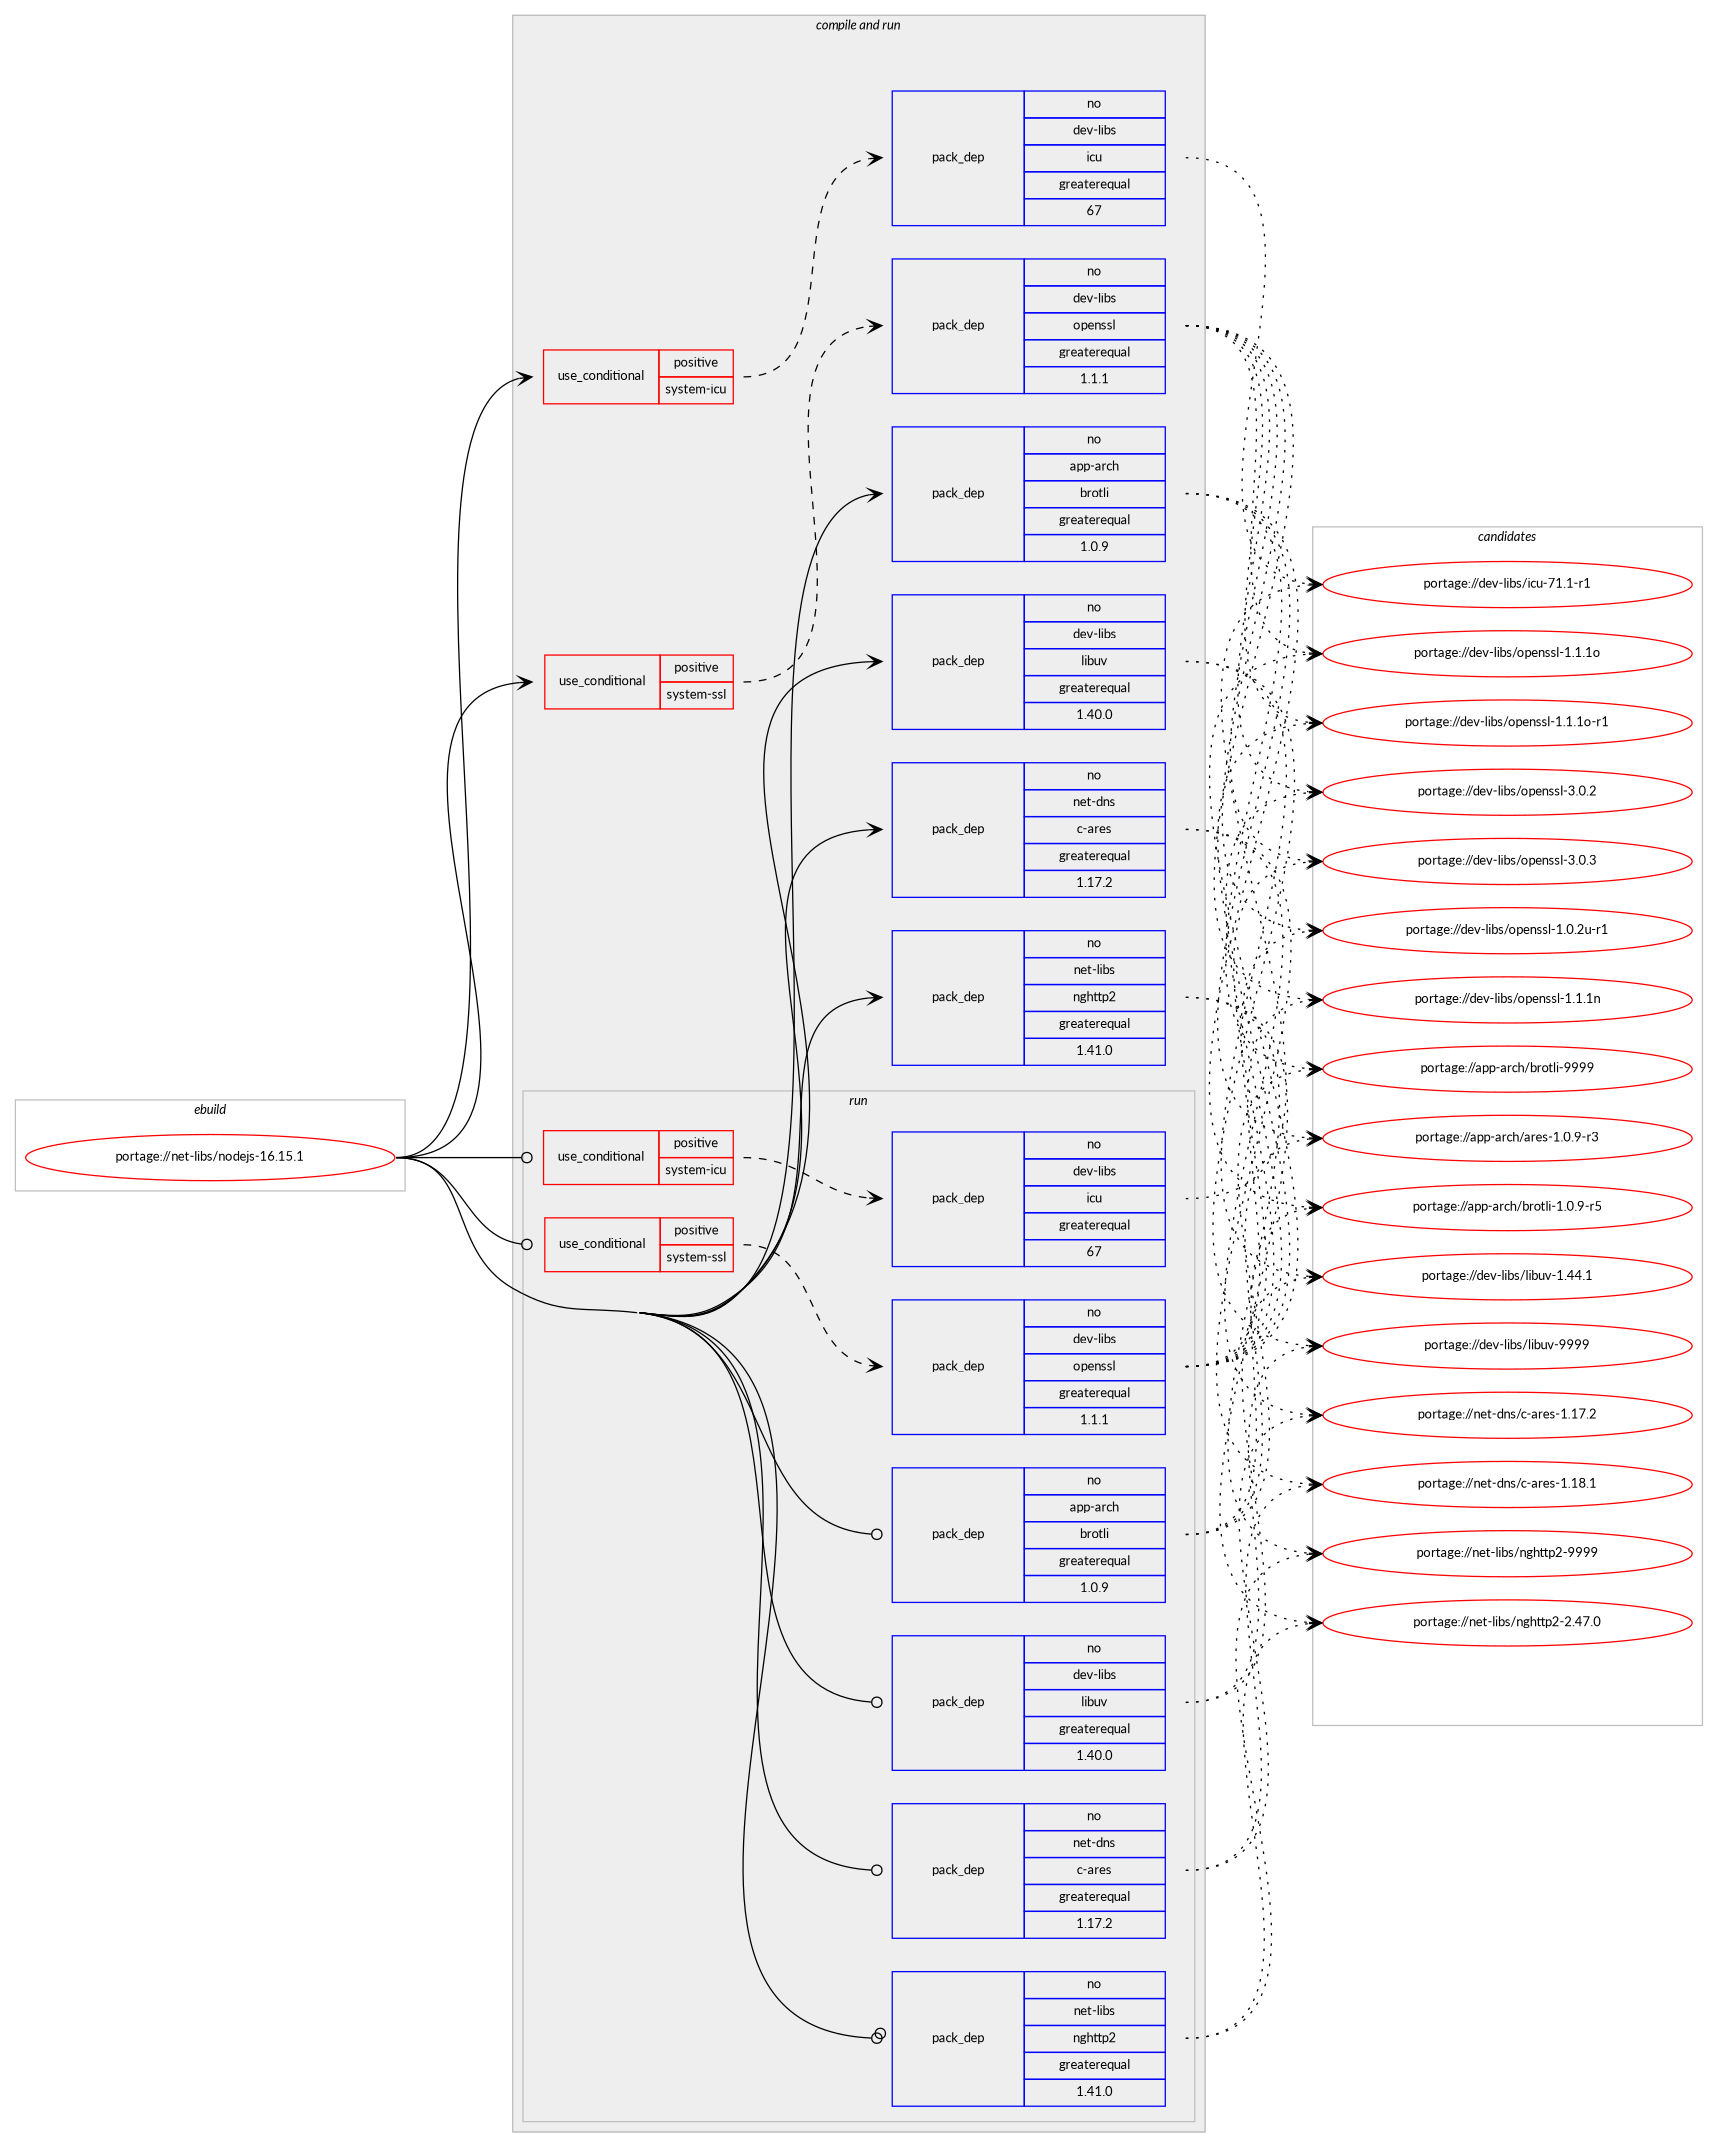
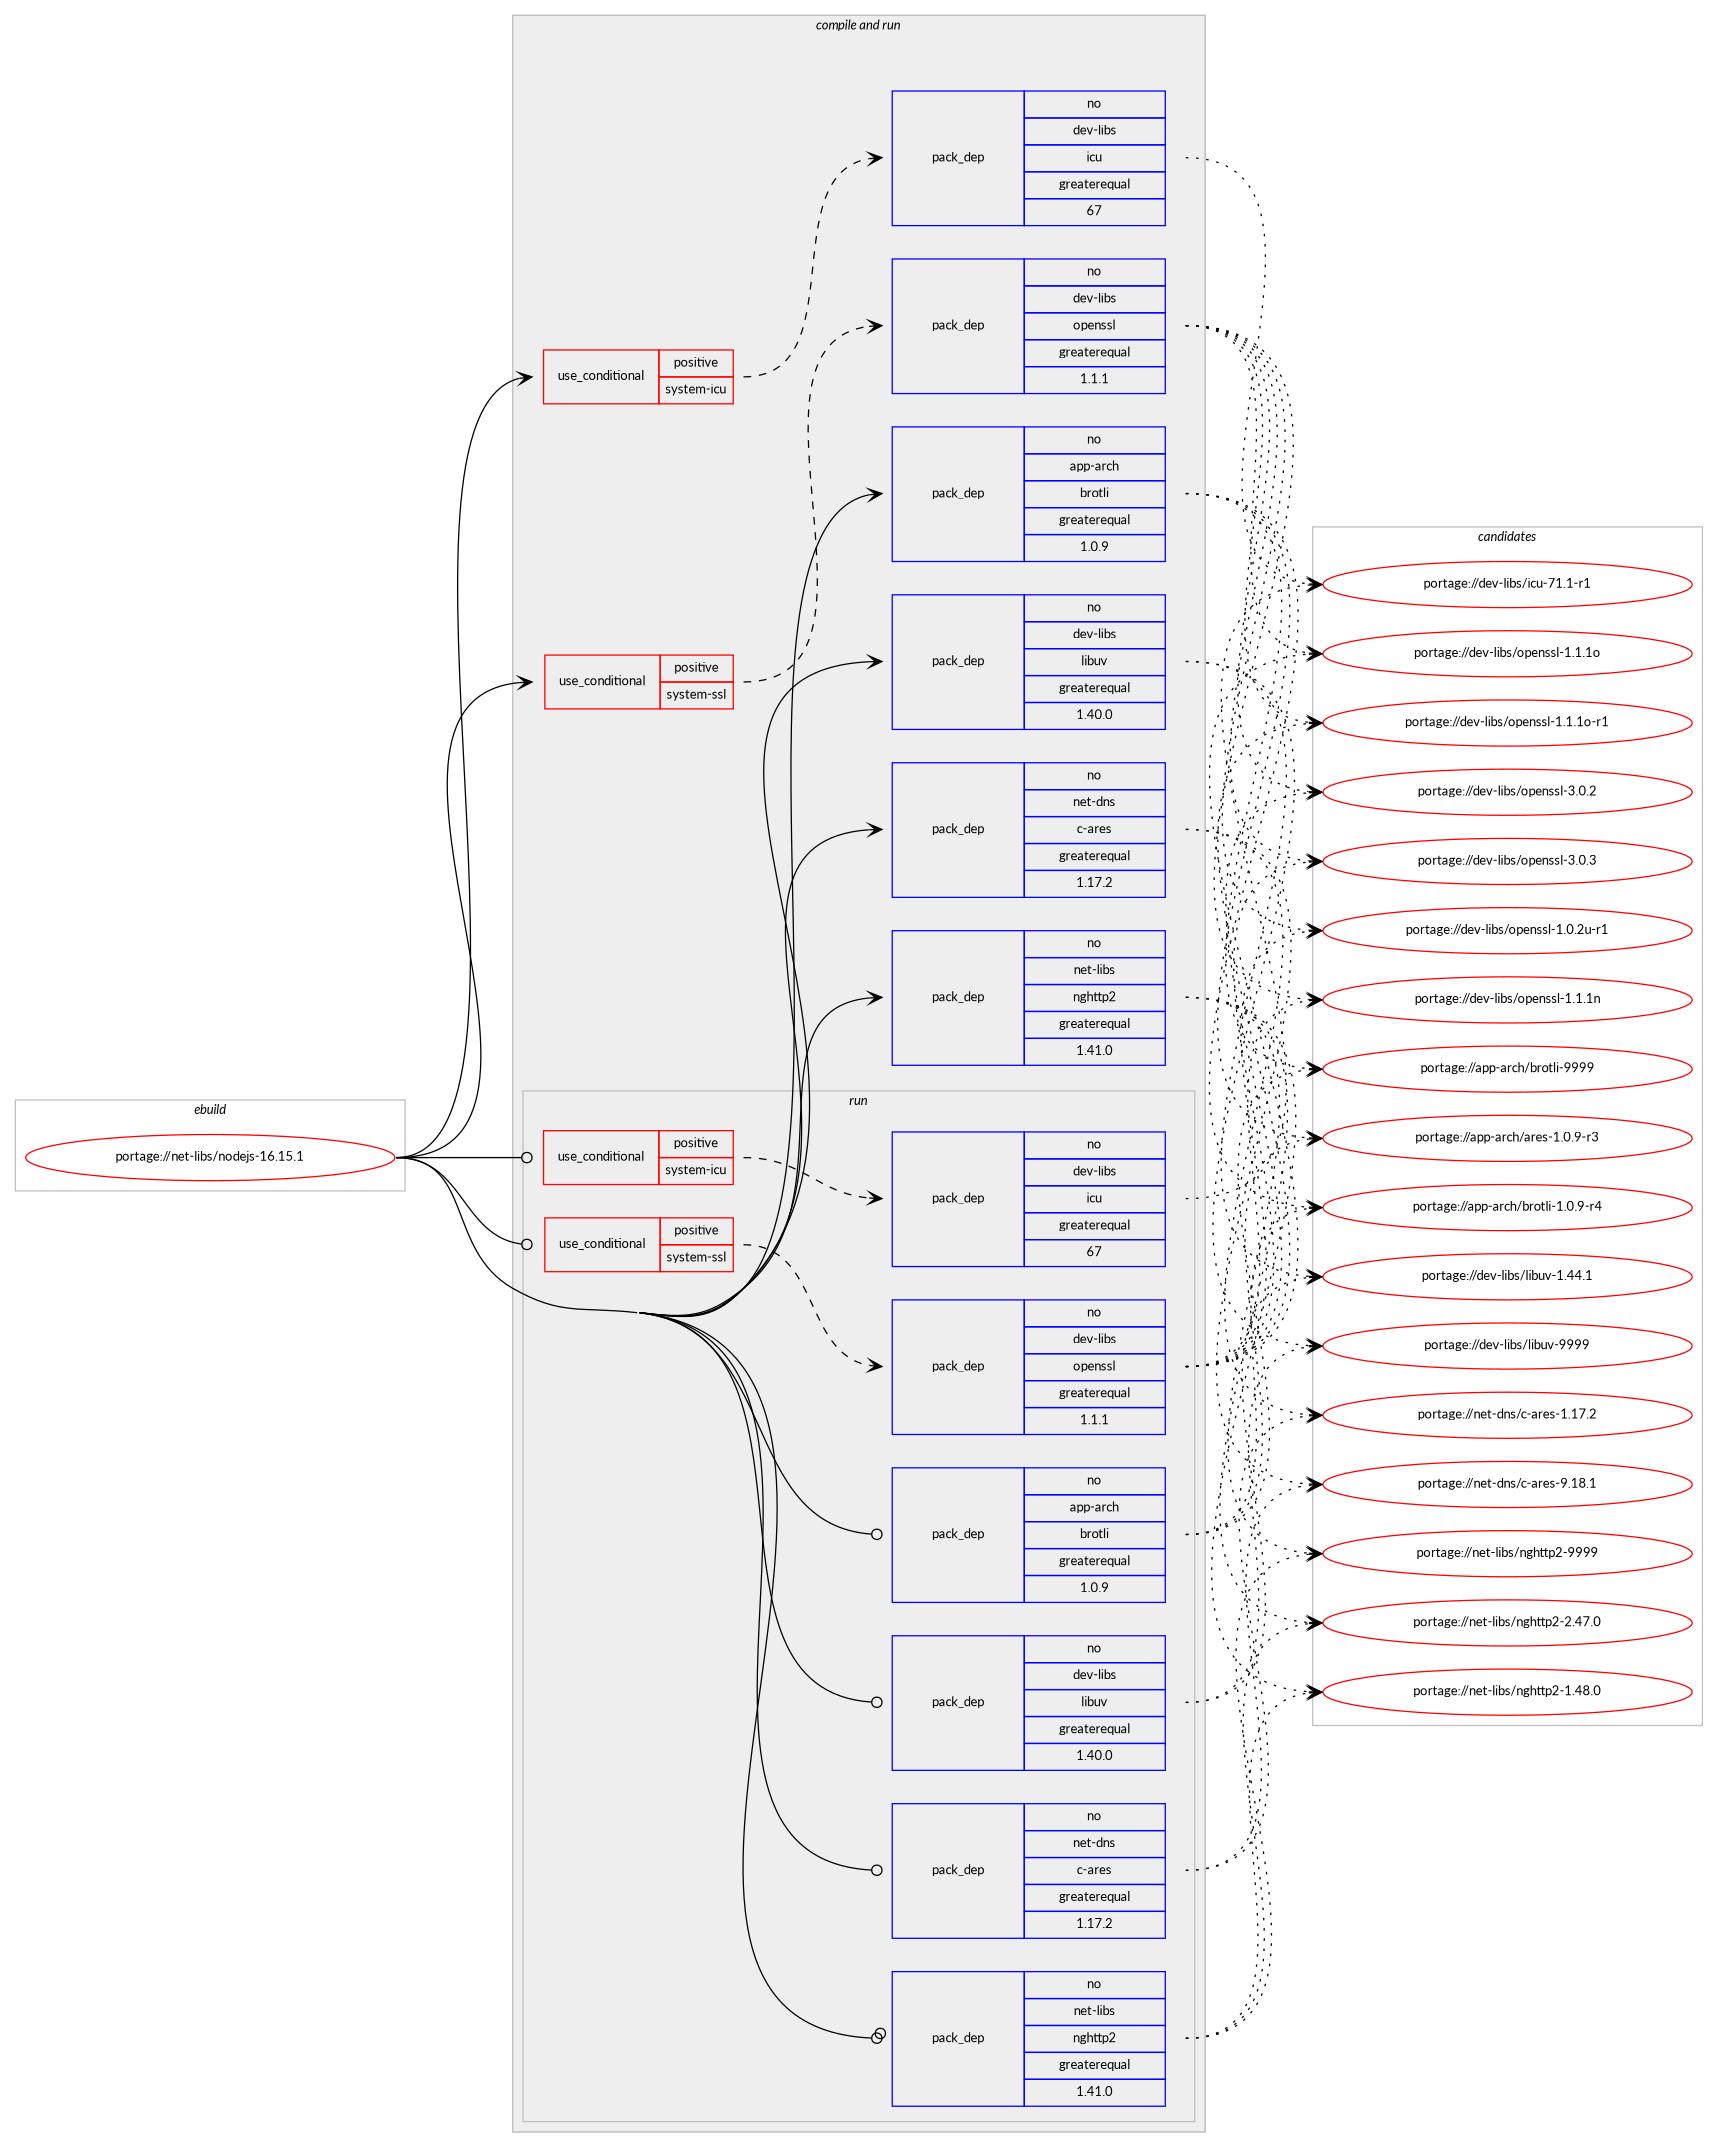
(1508, 1208) -> (1508, 1208)
(1508, 1484) -> (1508, 1484)
none -> (1508, 1692)
